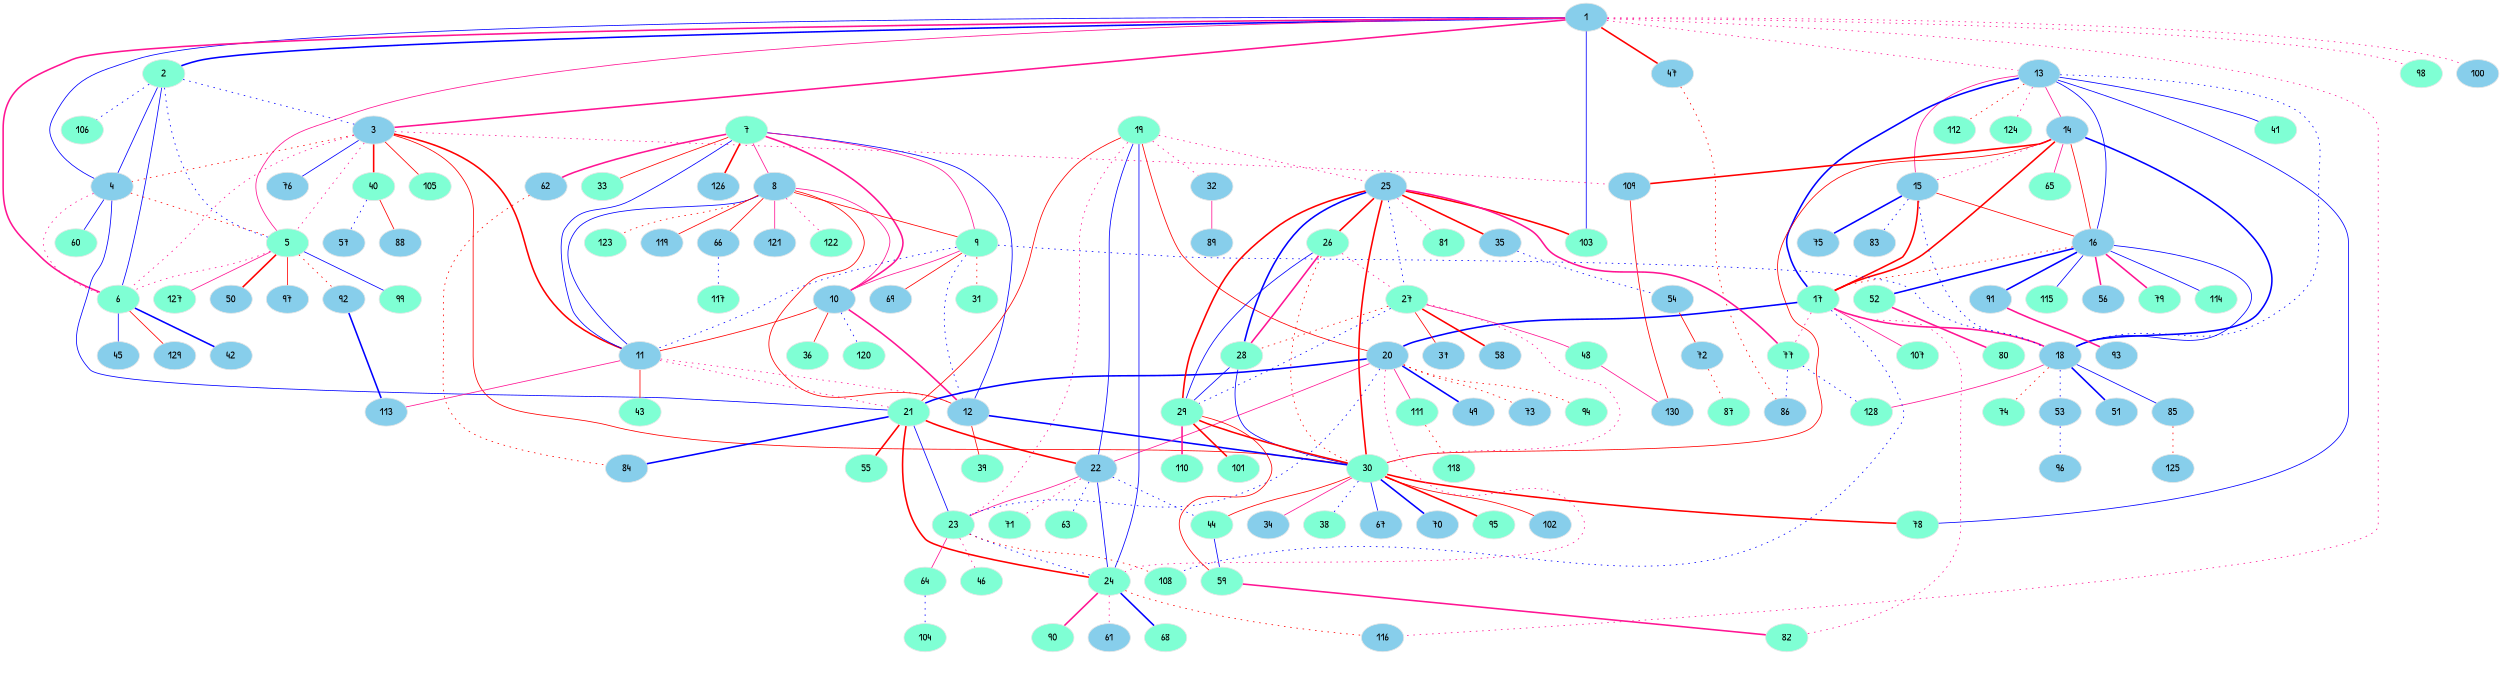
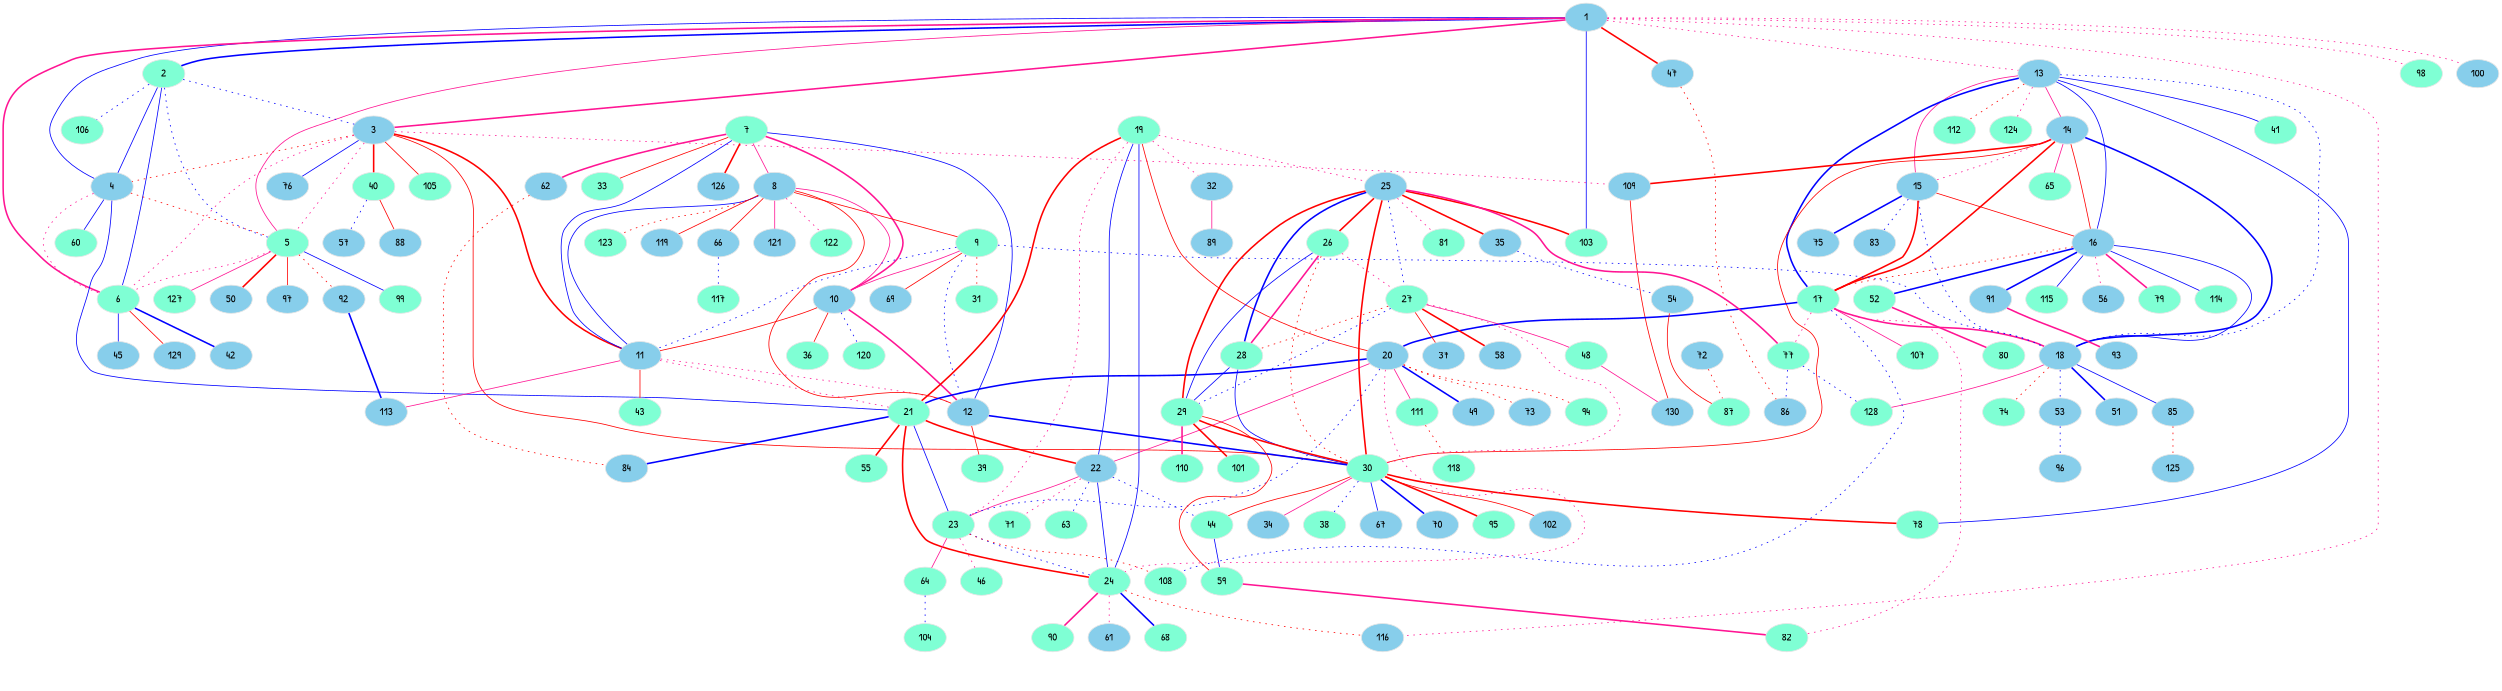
(925, 163) -> none
(1026, 269) -> (1026, 269)
(2098, 271) -> (2098, 271)
(1687, 327) -> (1673, 367)
